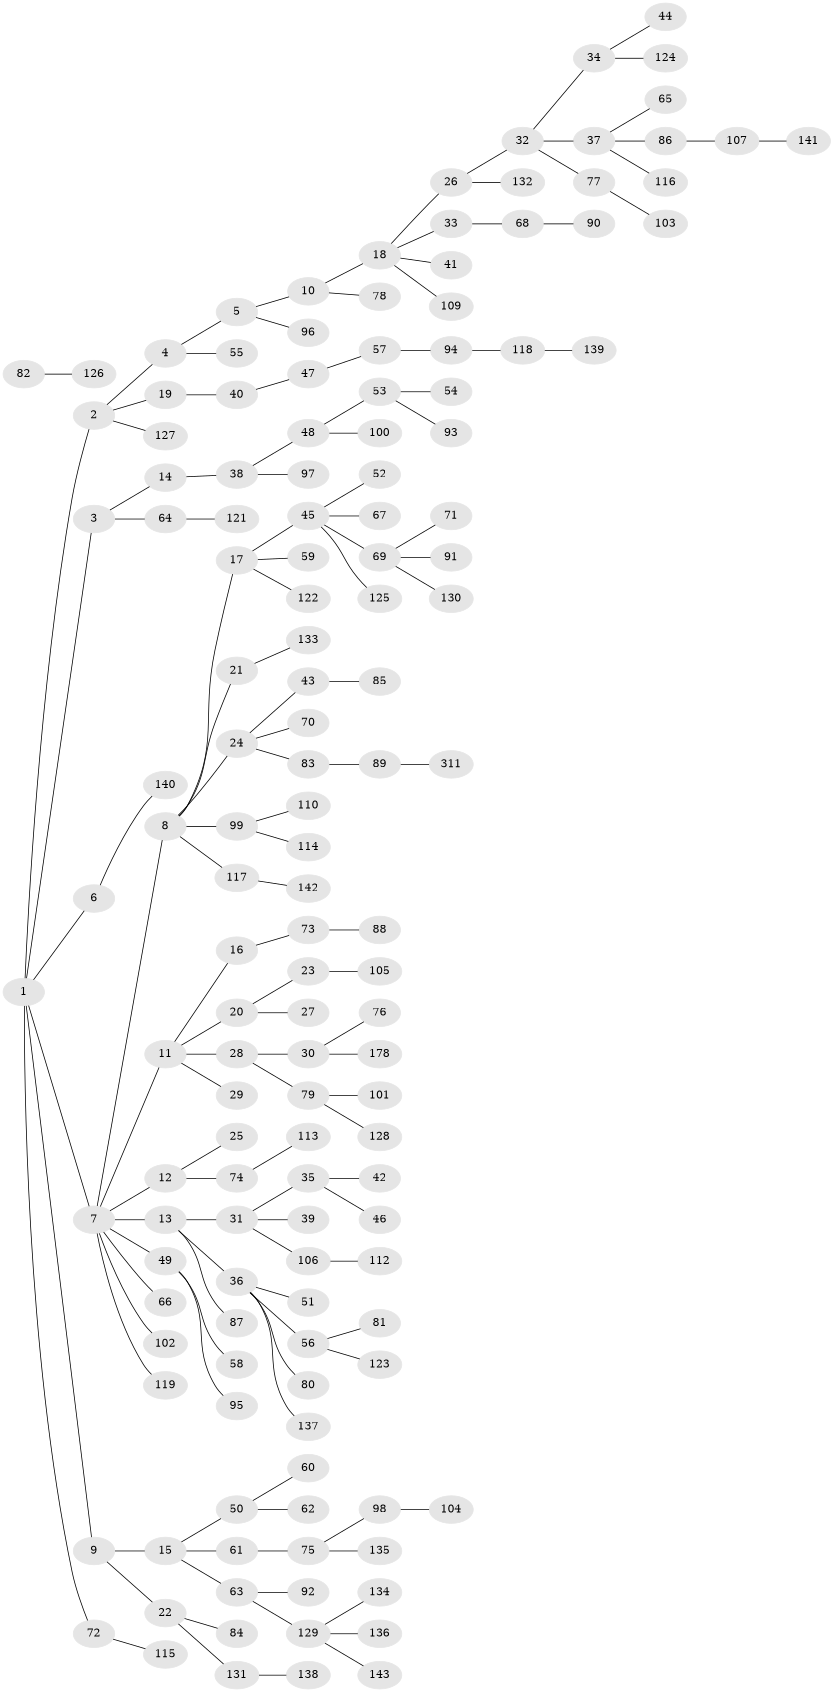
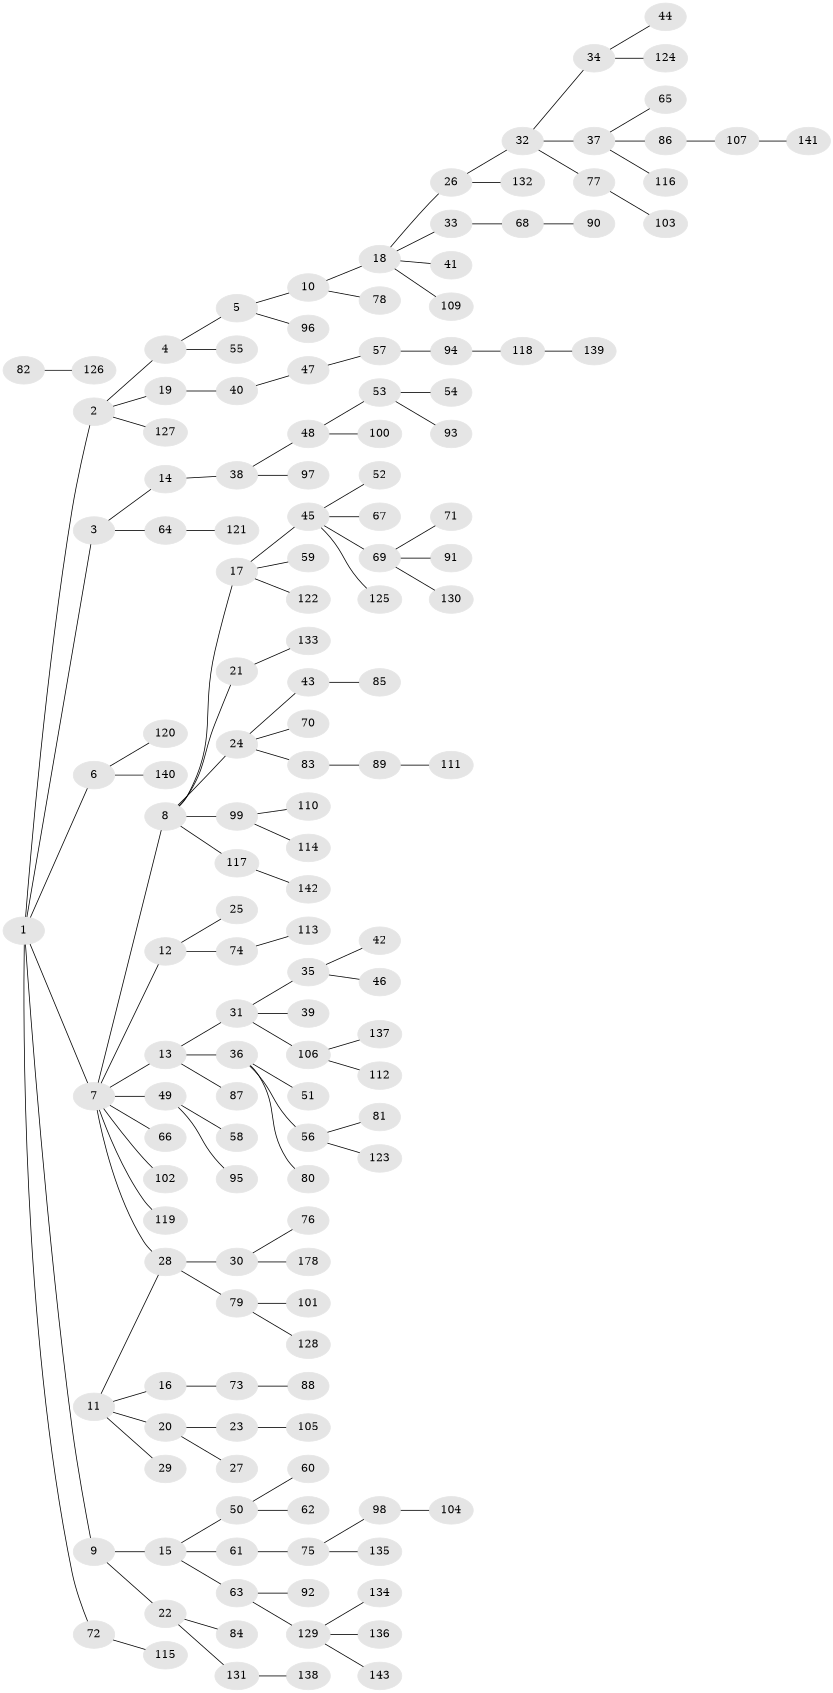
none -> (165, 734)
(451, 764) -> (451, 765)
(130, 1137) -> (117, 1184)
(273, 1354) -> (344, 1045)
